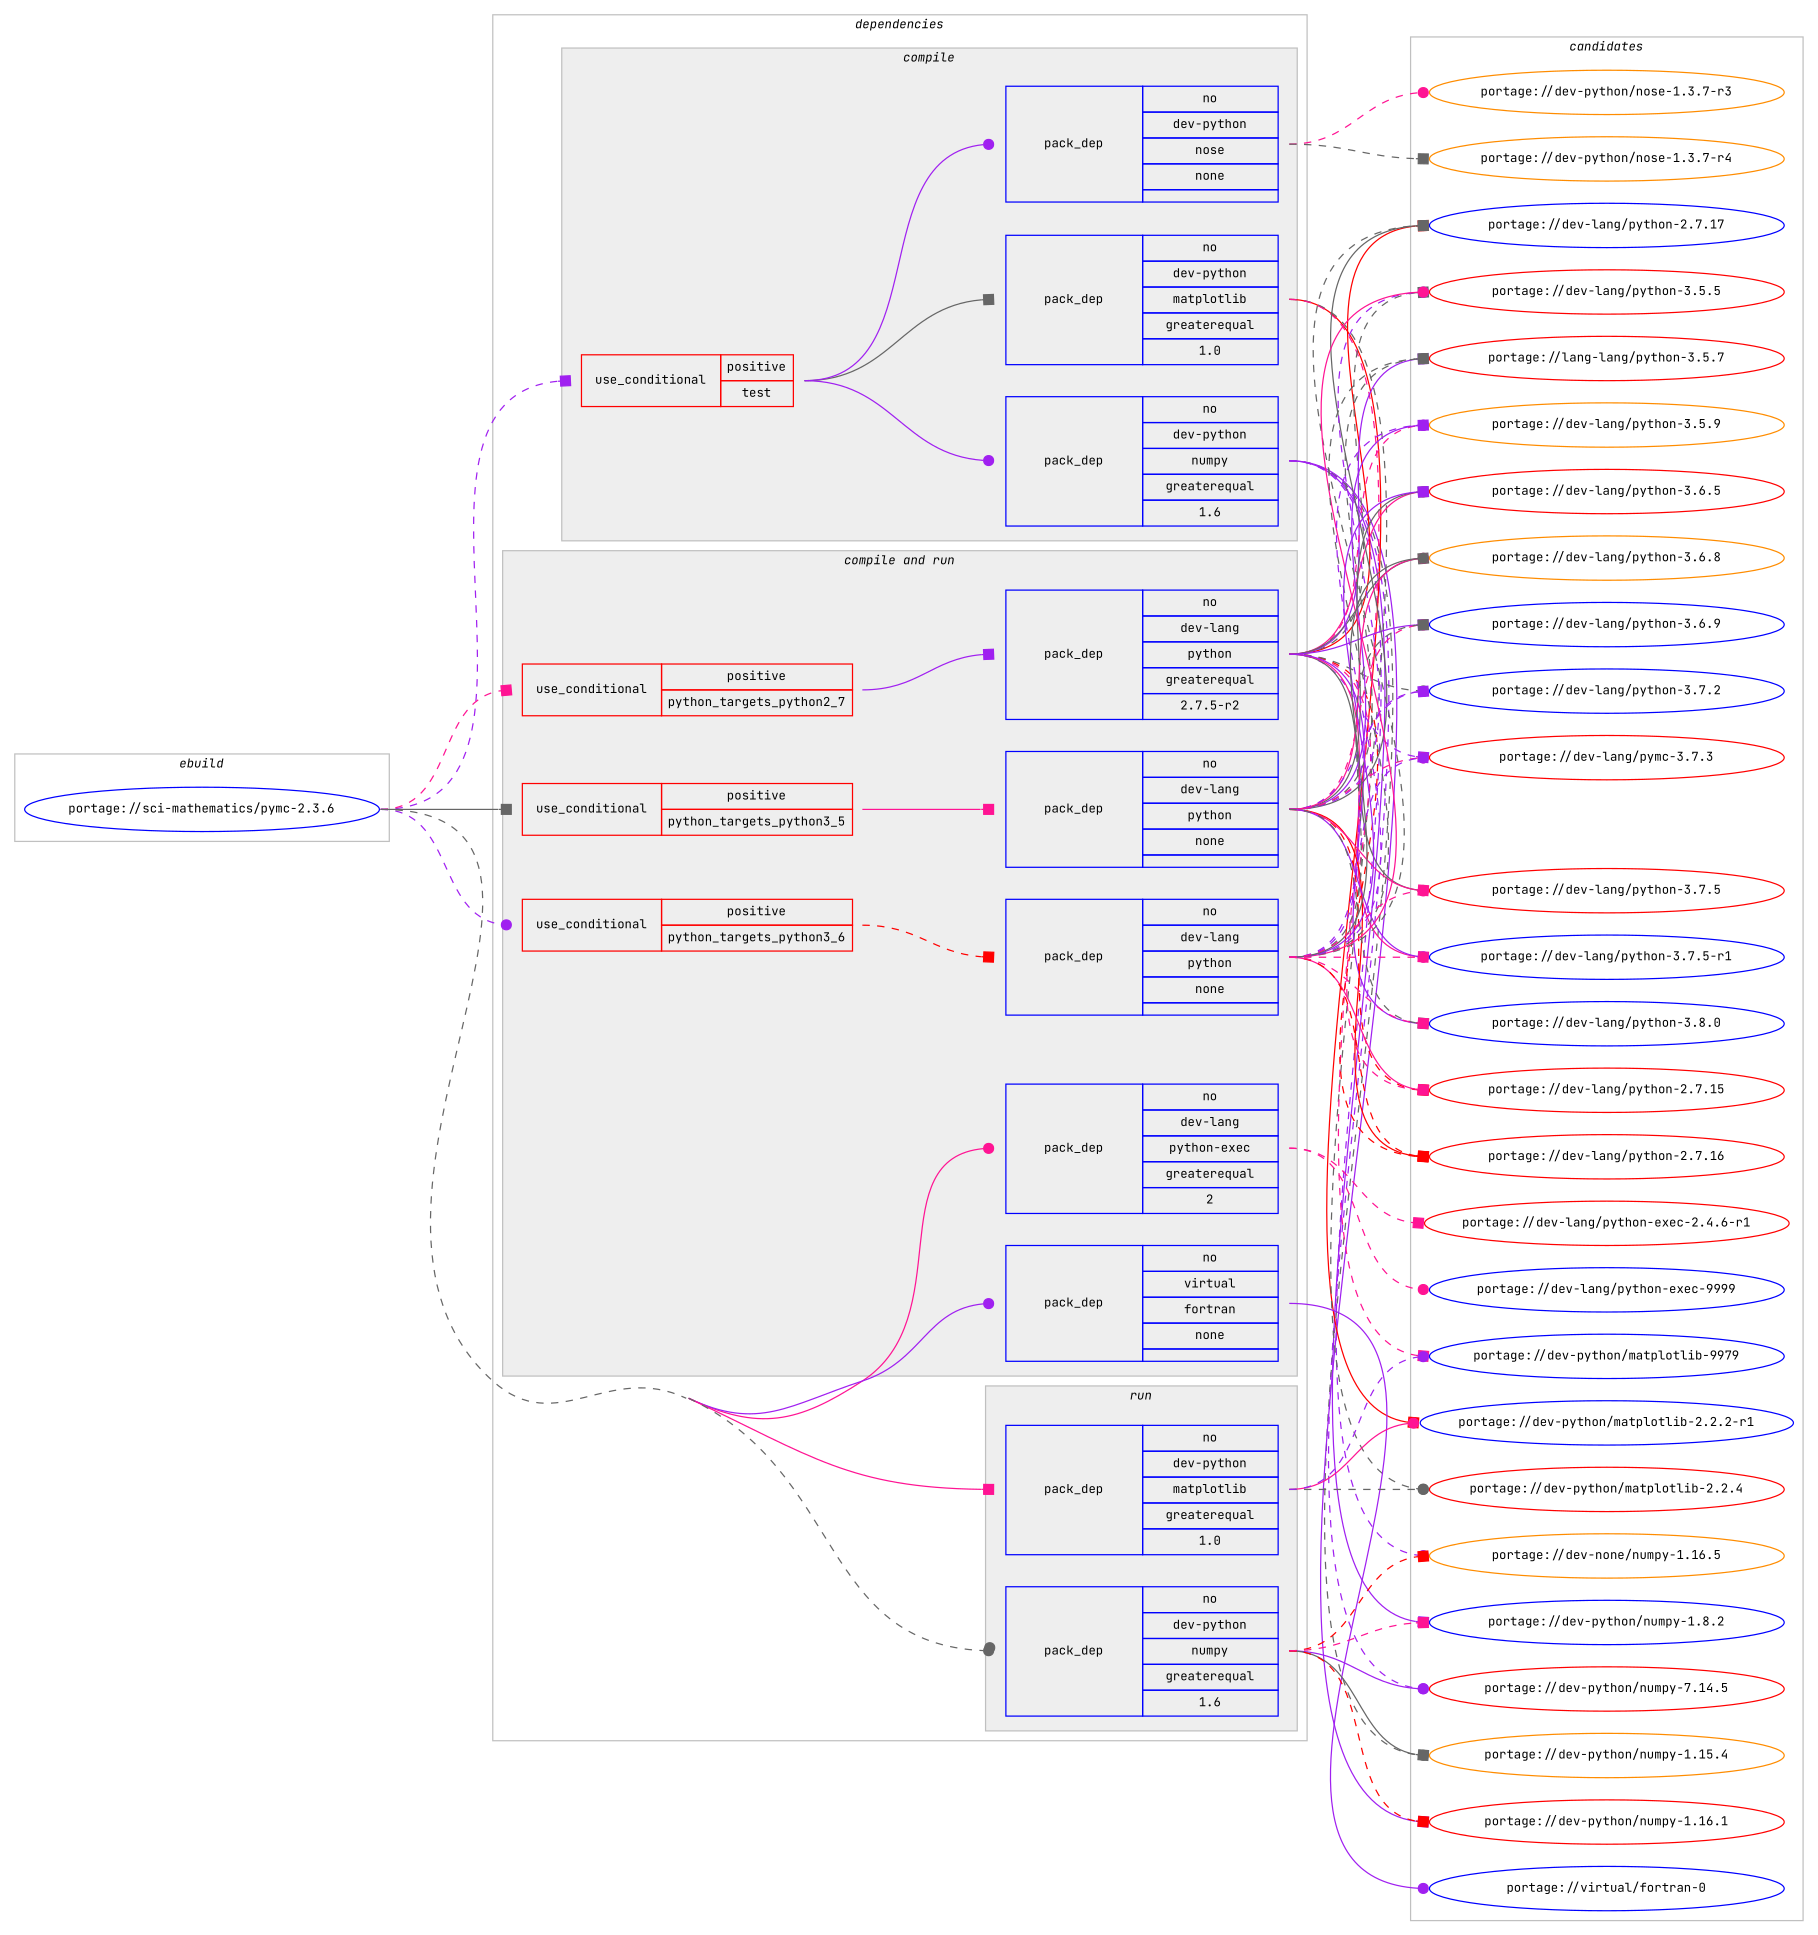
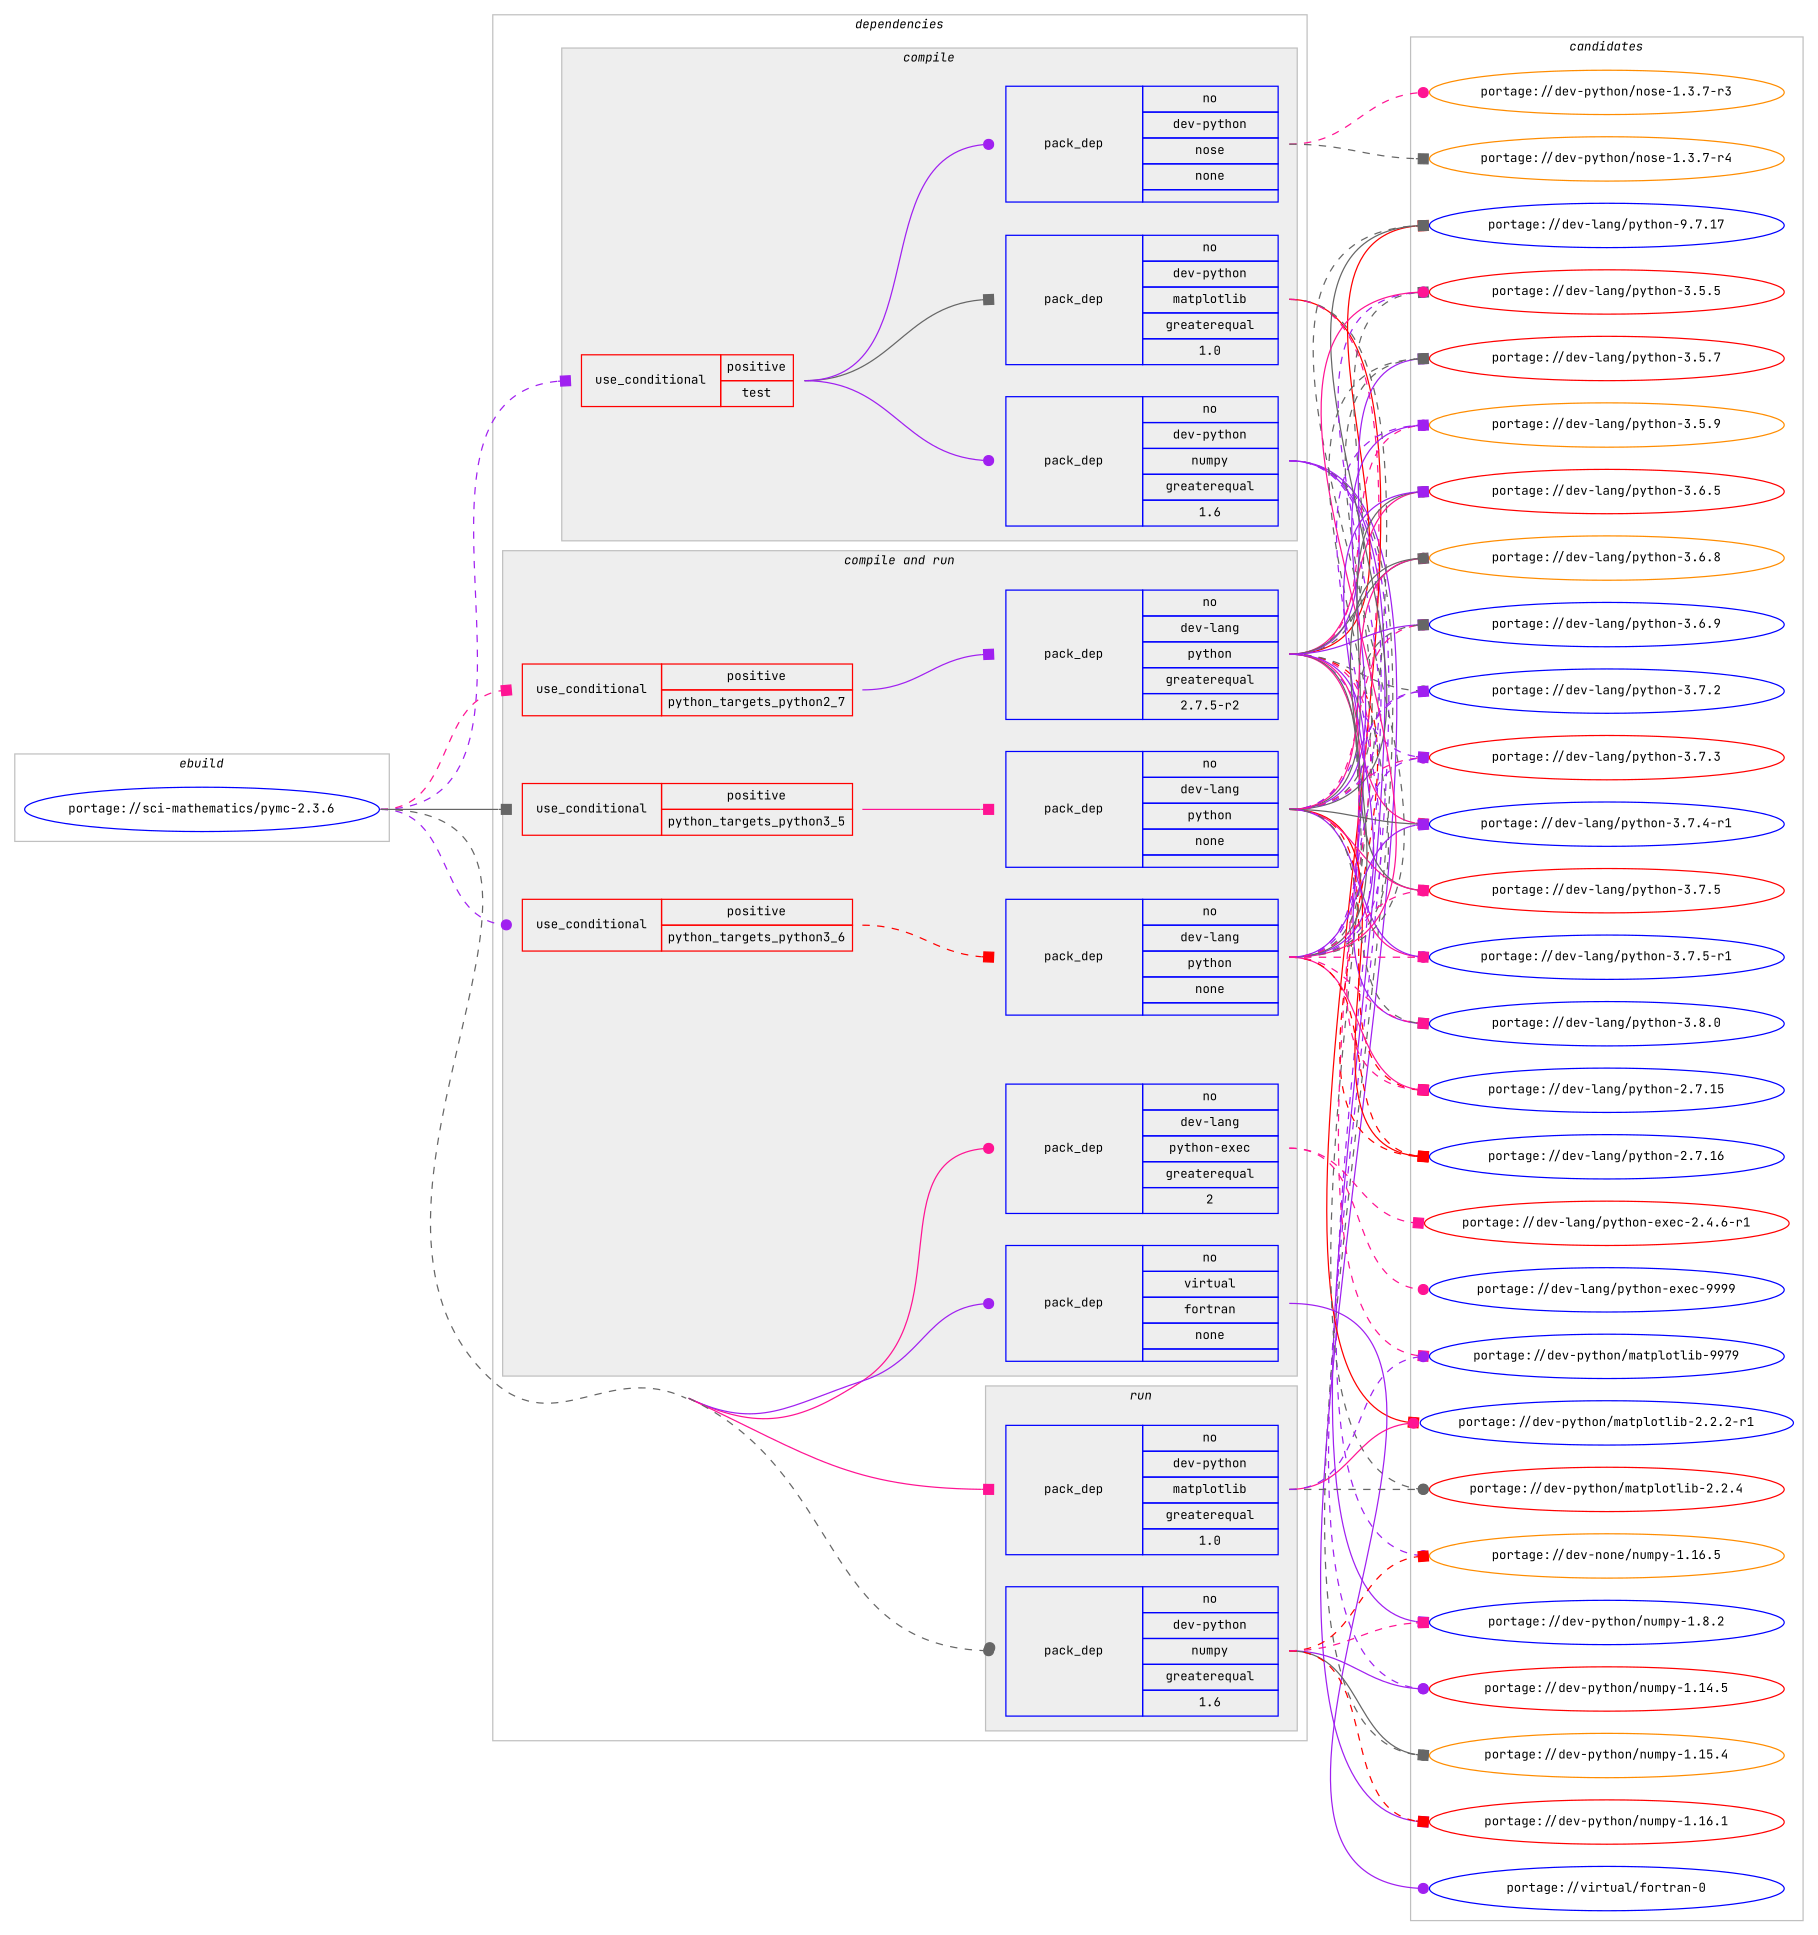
(1607, 225) -> (1607, 225)
(1607, 358) -> (1607, 358)
(1607, 758) -> (1607, 758)
none -> (1607, 824)
(1607, 1090) -> (1607, 1090)
(1607, 1157) -> (1607, 1157)
(1607, 1689) -> (1607, 1689)
